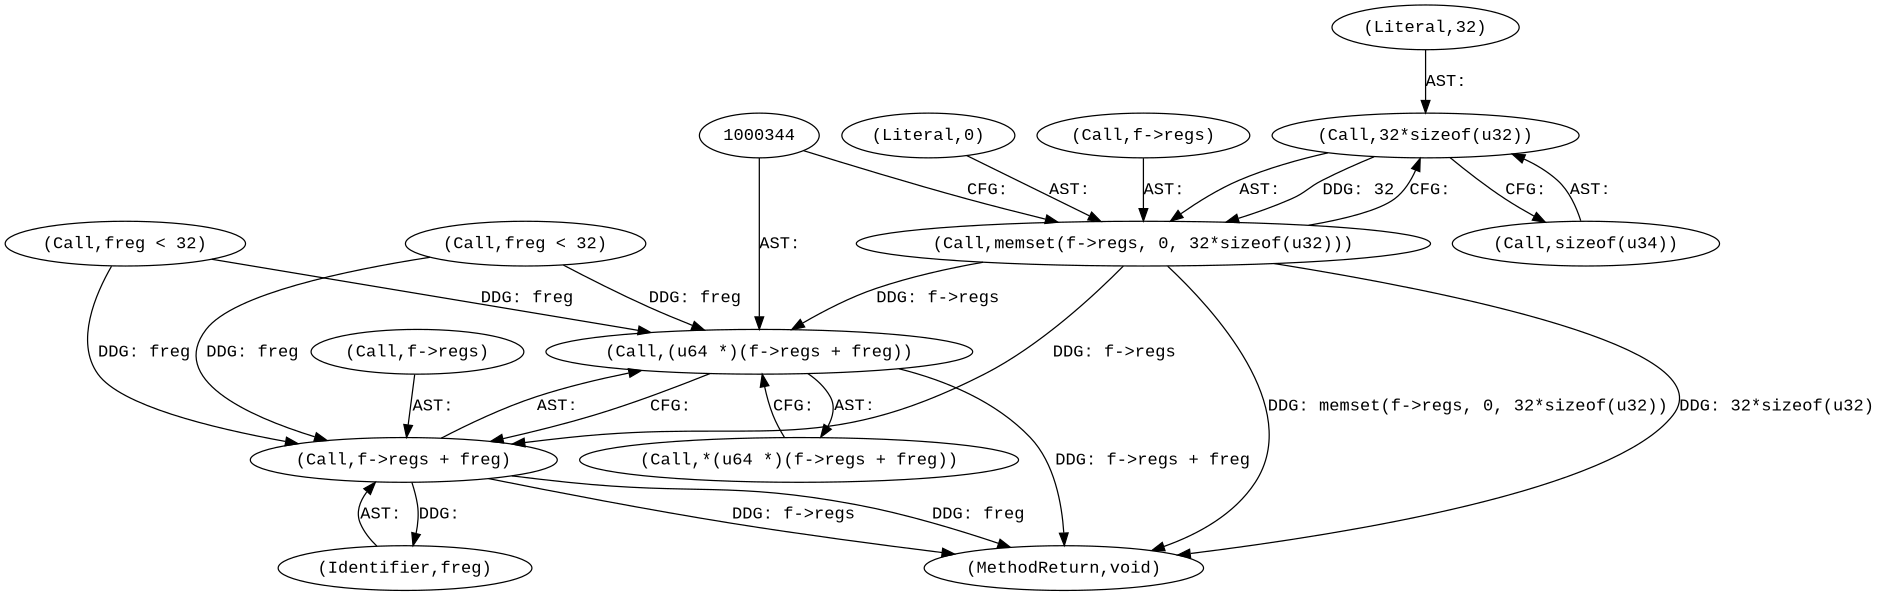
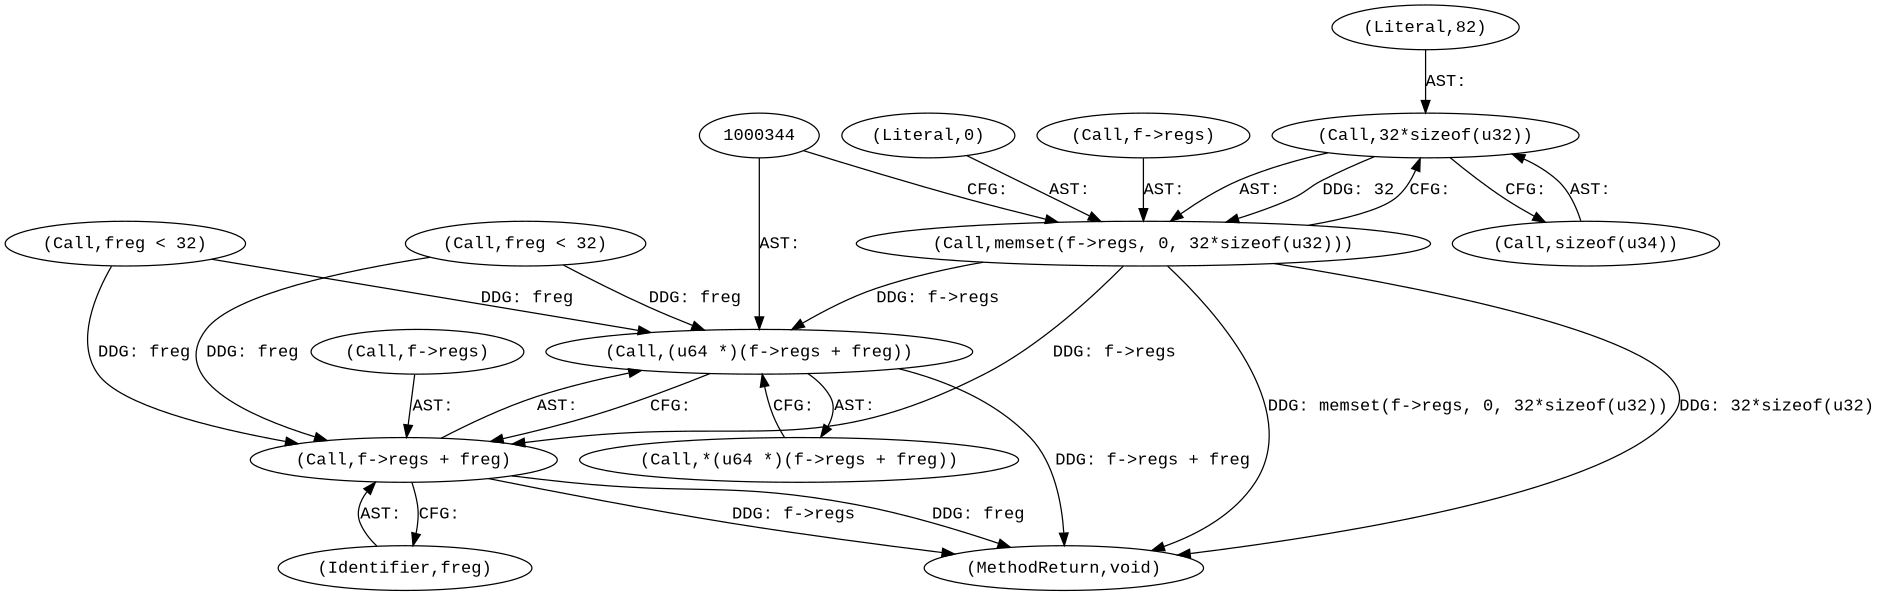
(1426, 27) -> (1426, 27)
(445, 514) -> (445, 514)
